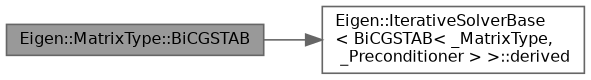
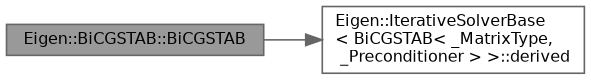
(135, 40) -> (135, 40)
